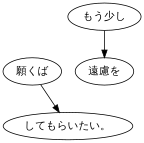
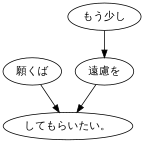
none -> (89, 95)
